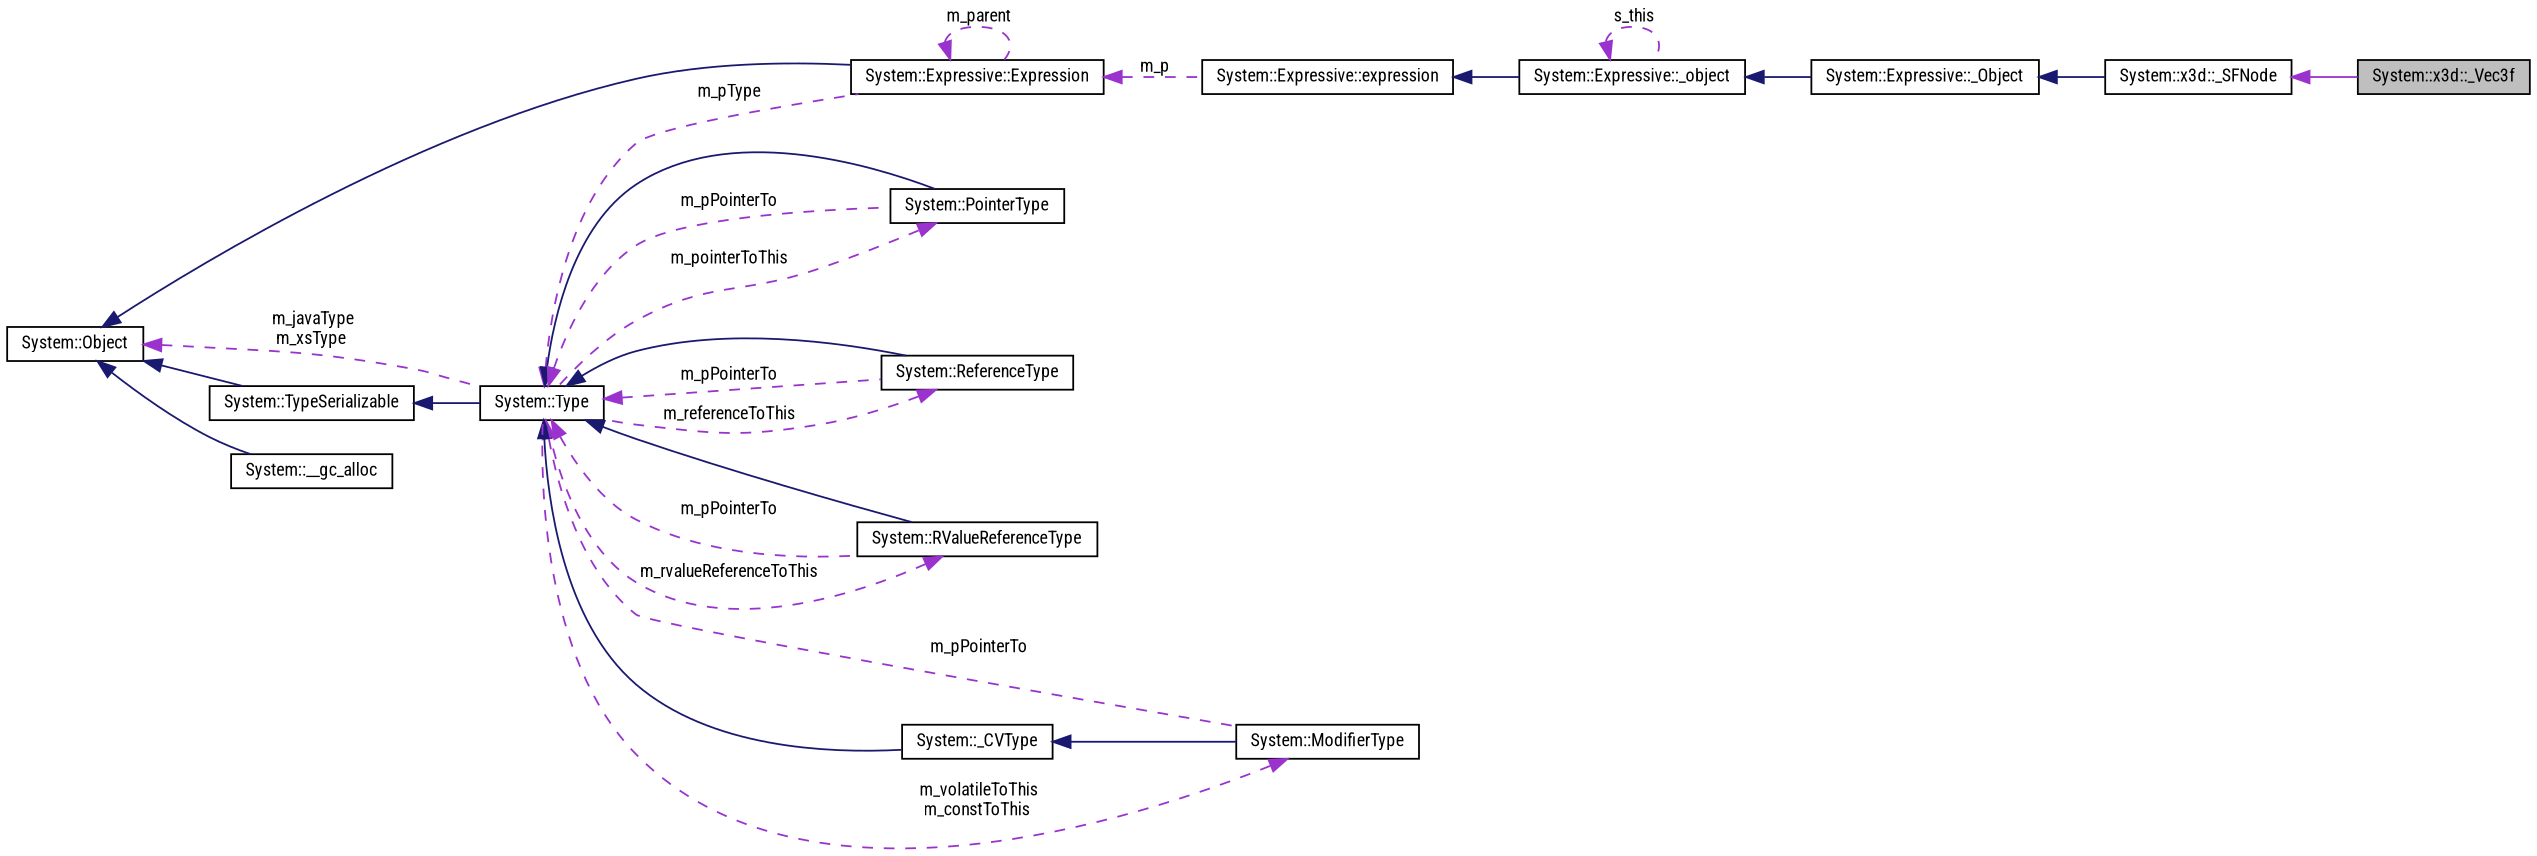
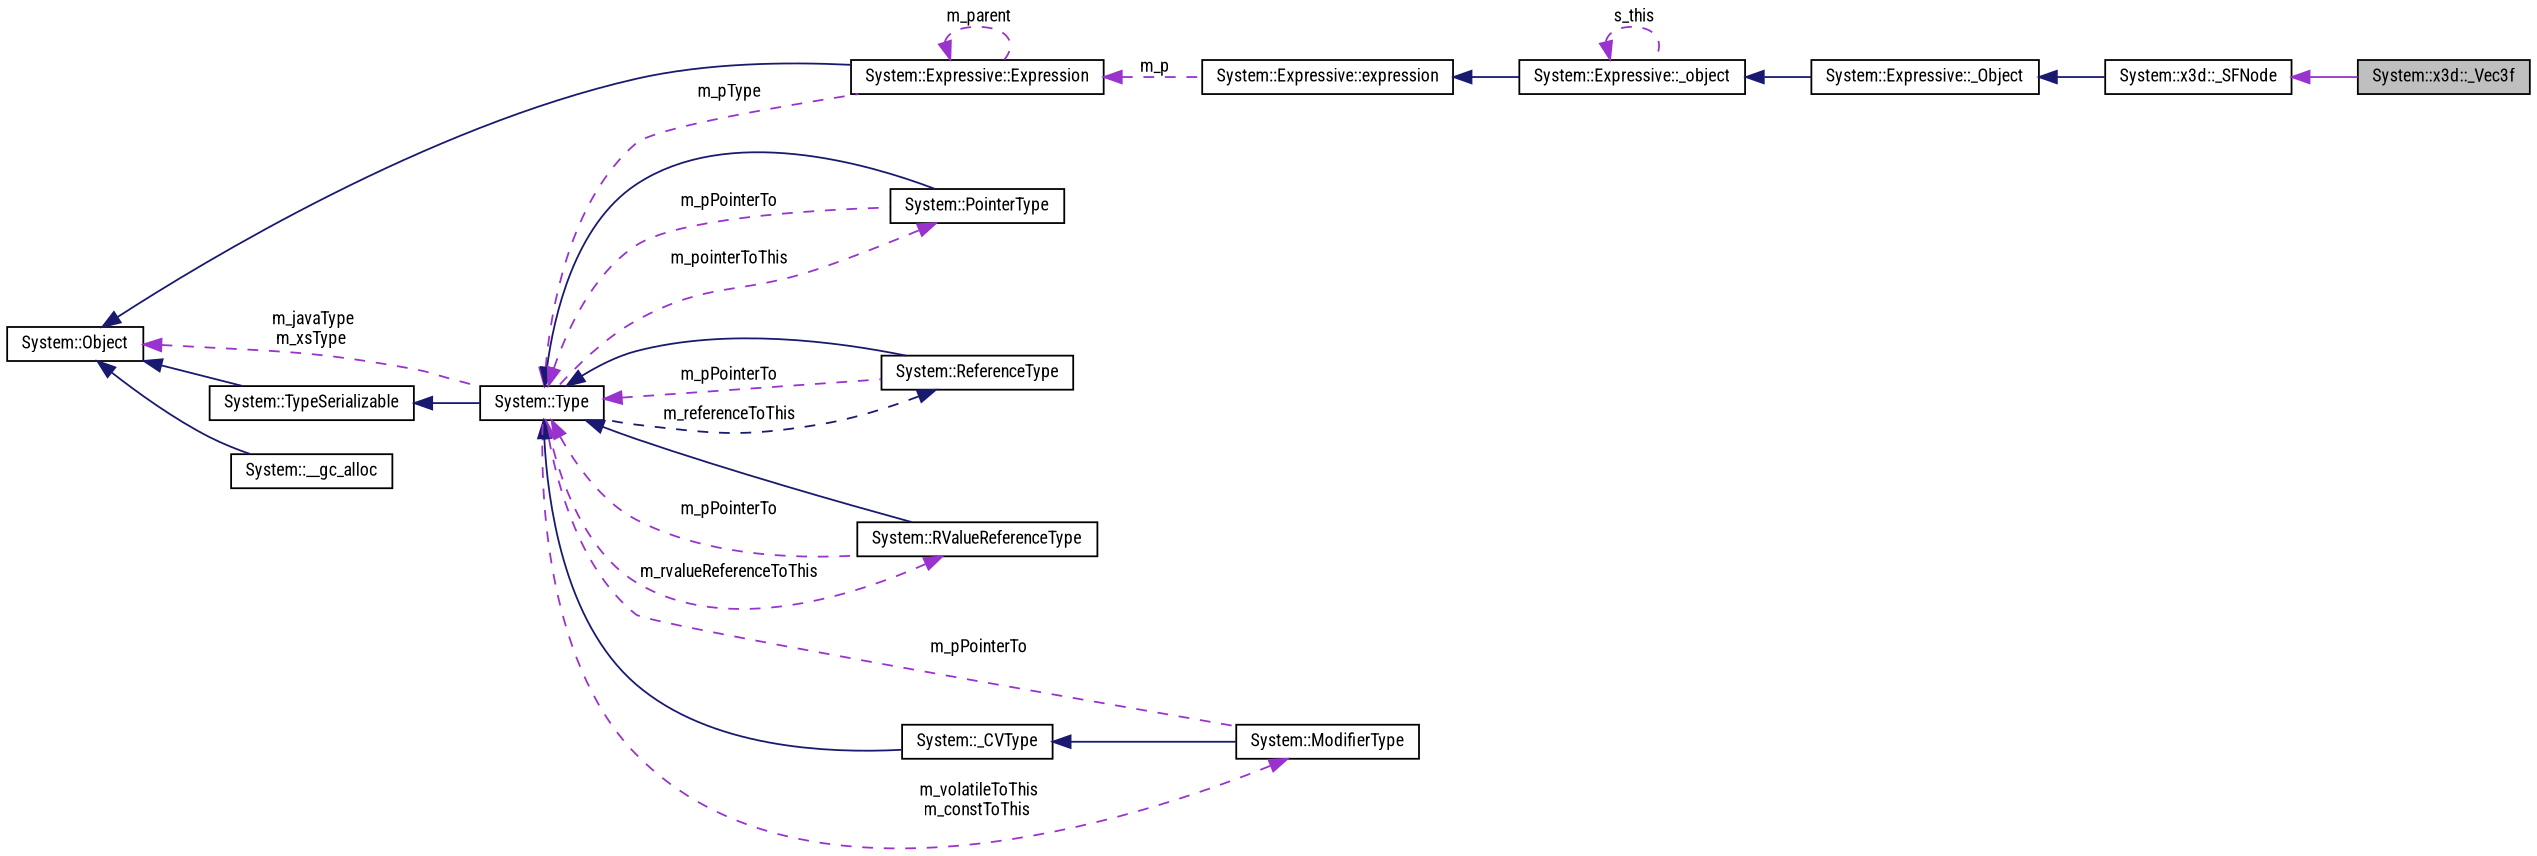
(763, 432) -> (763, 432)
